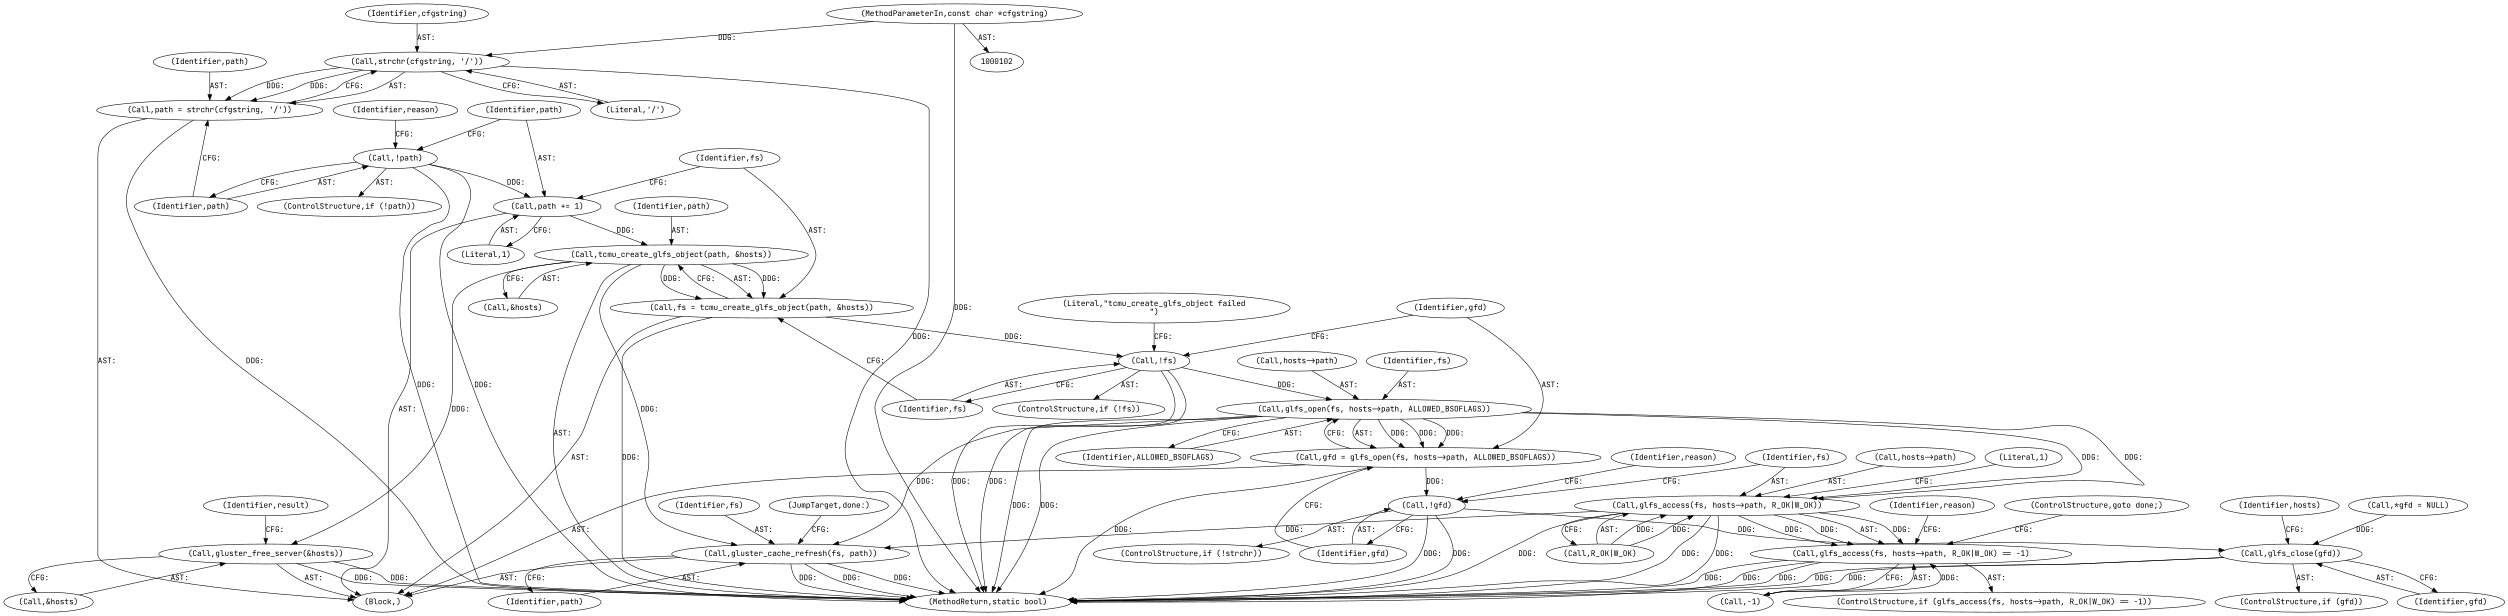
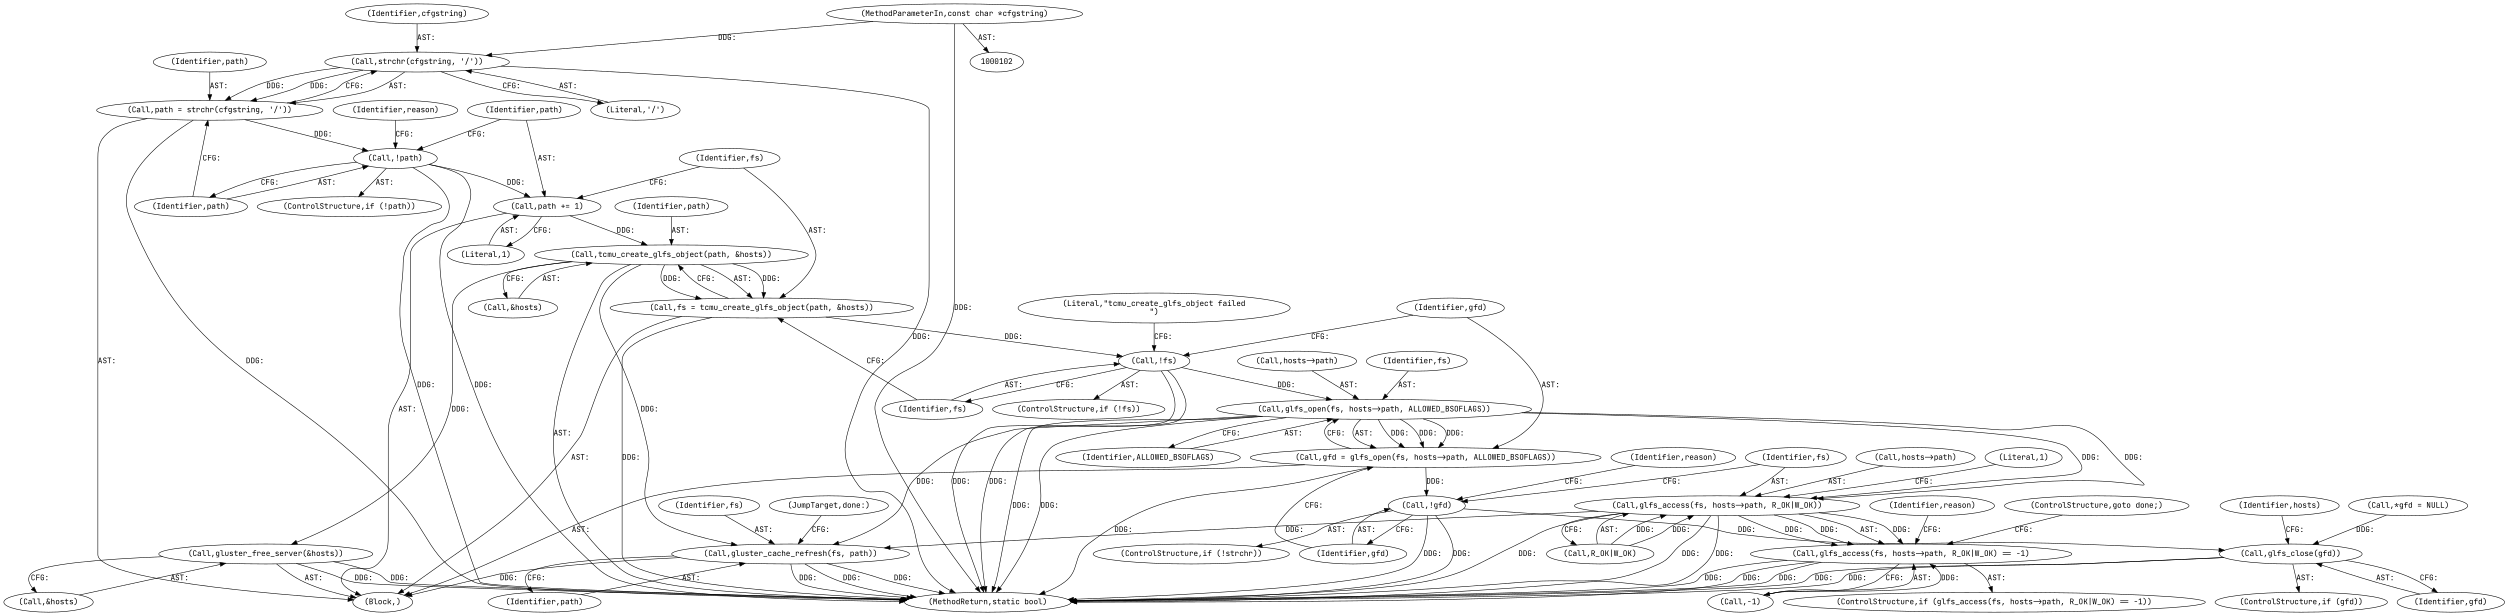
none -> (304, 135)
(266, 506) -> none
(511, 578) -> (511, 578)
